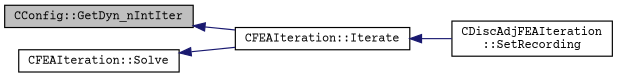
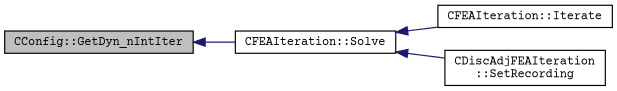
(220, 28) -> (220, 42)
(437, 39) -> (426, 56)
